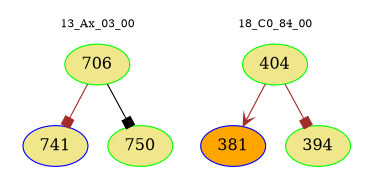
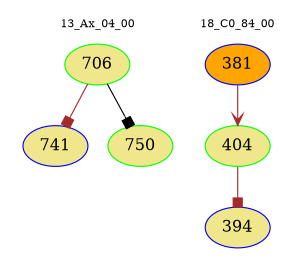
(98, 24) -> (98, 24)
(257, 100) -> (238, 100)
(318, 146) -> (238, 228)
